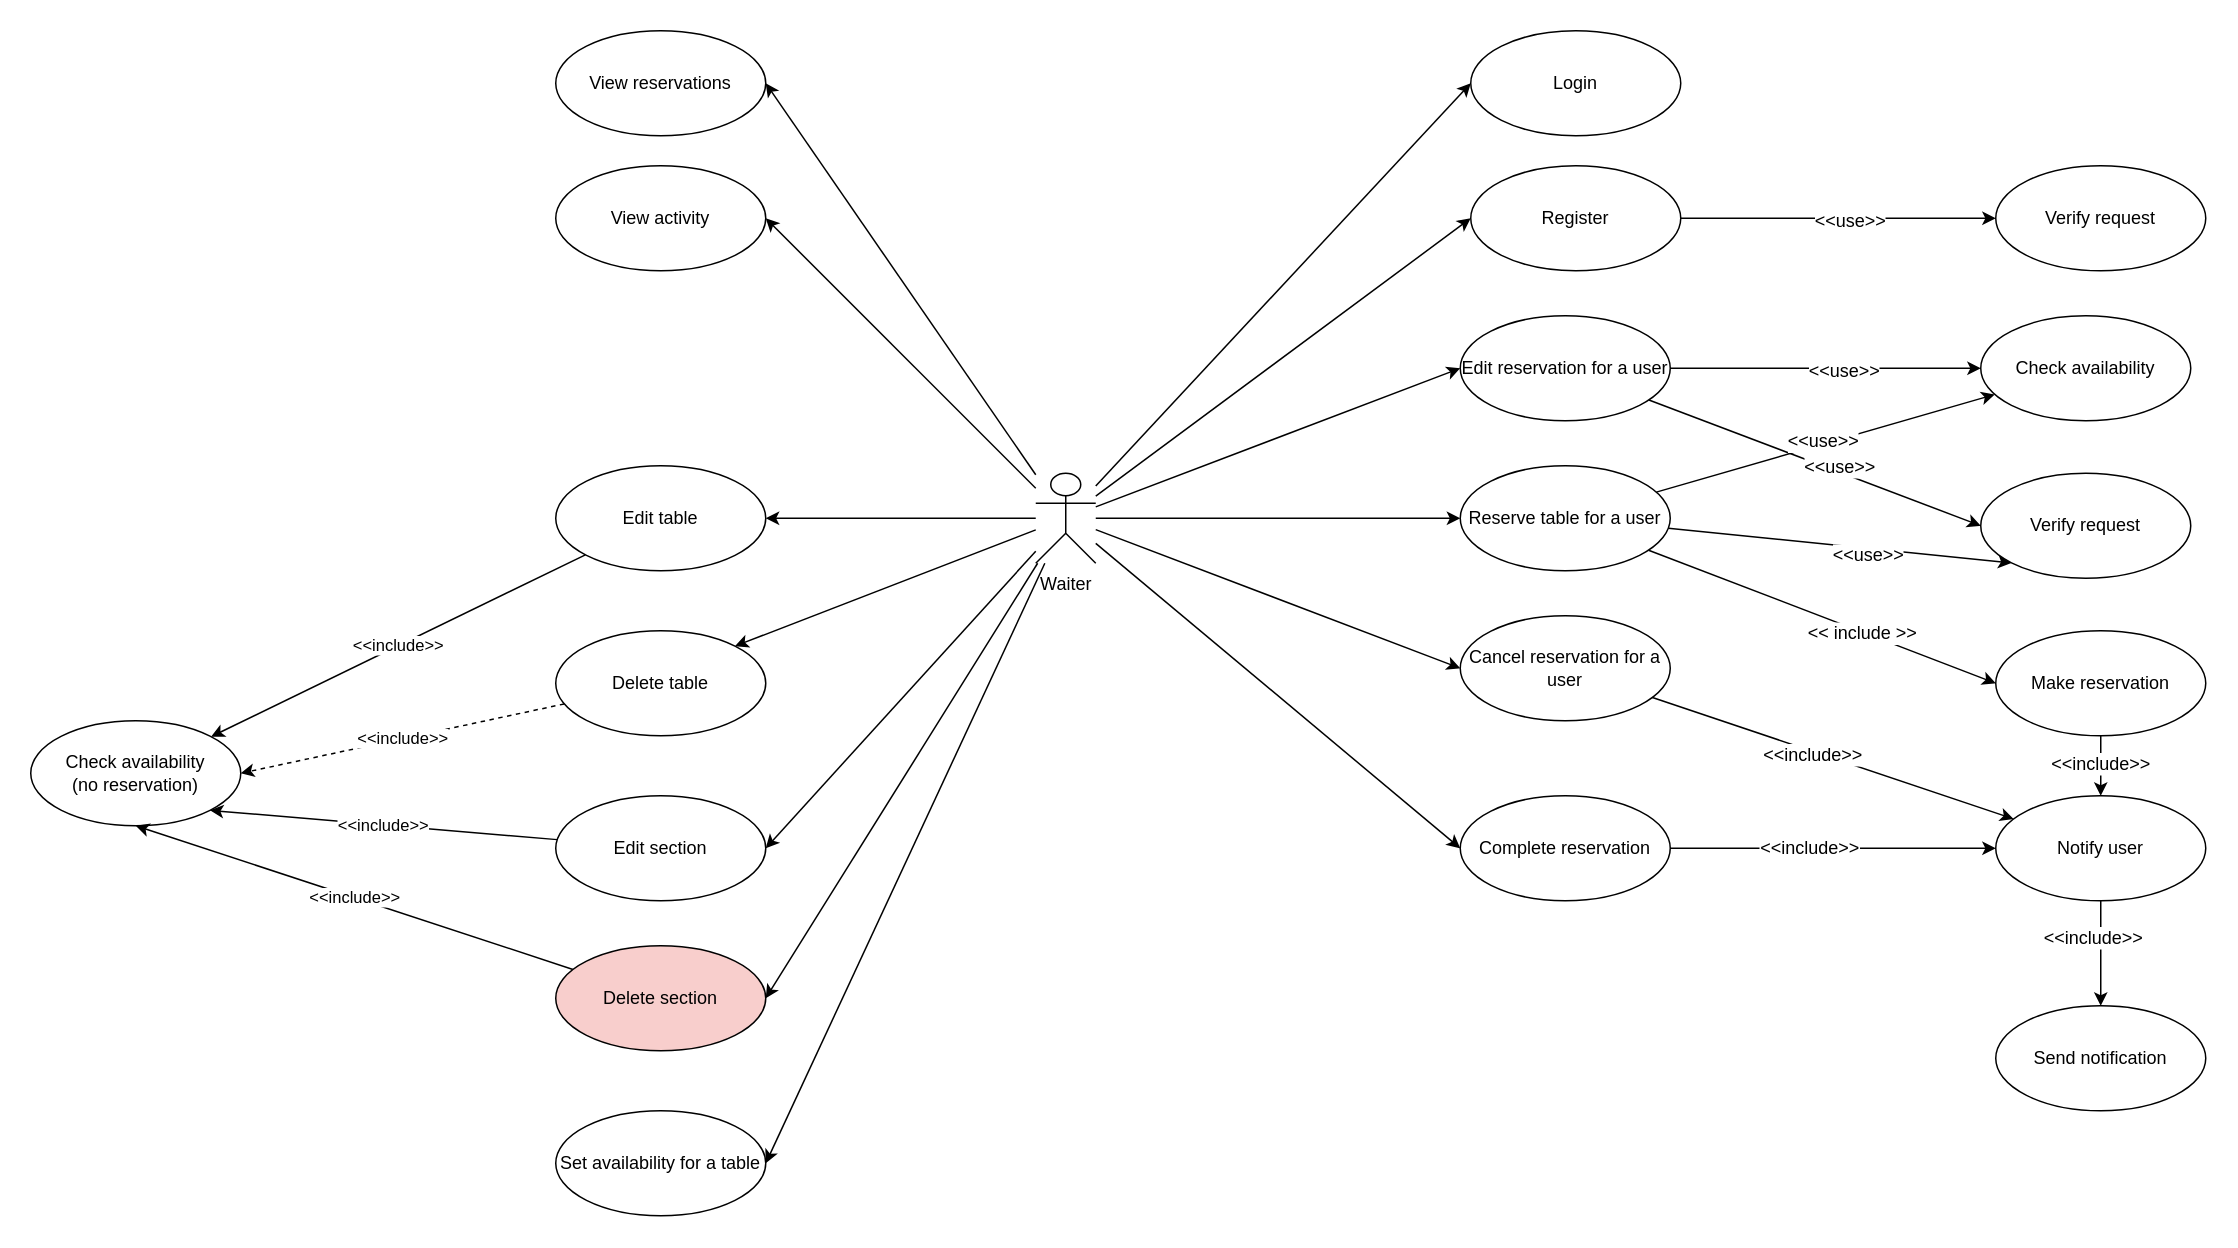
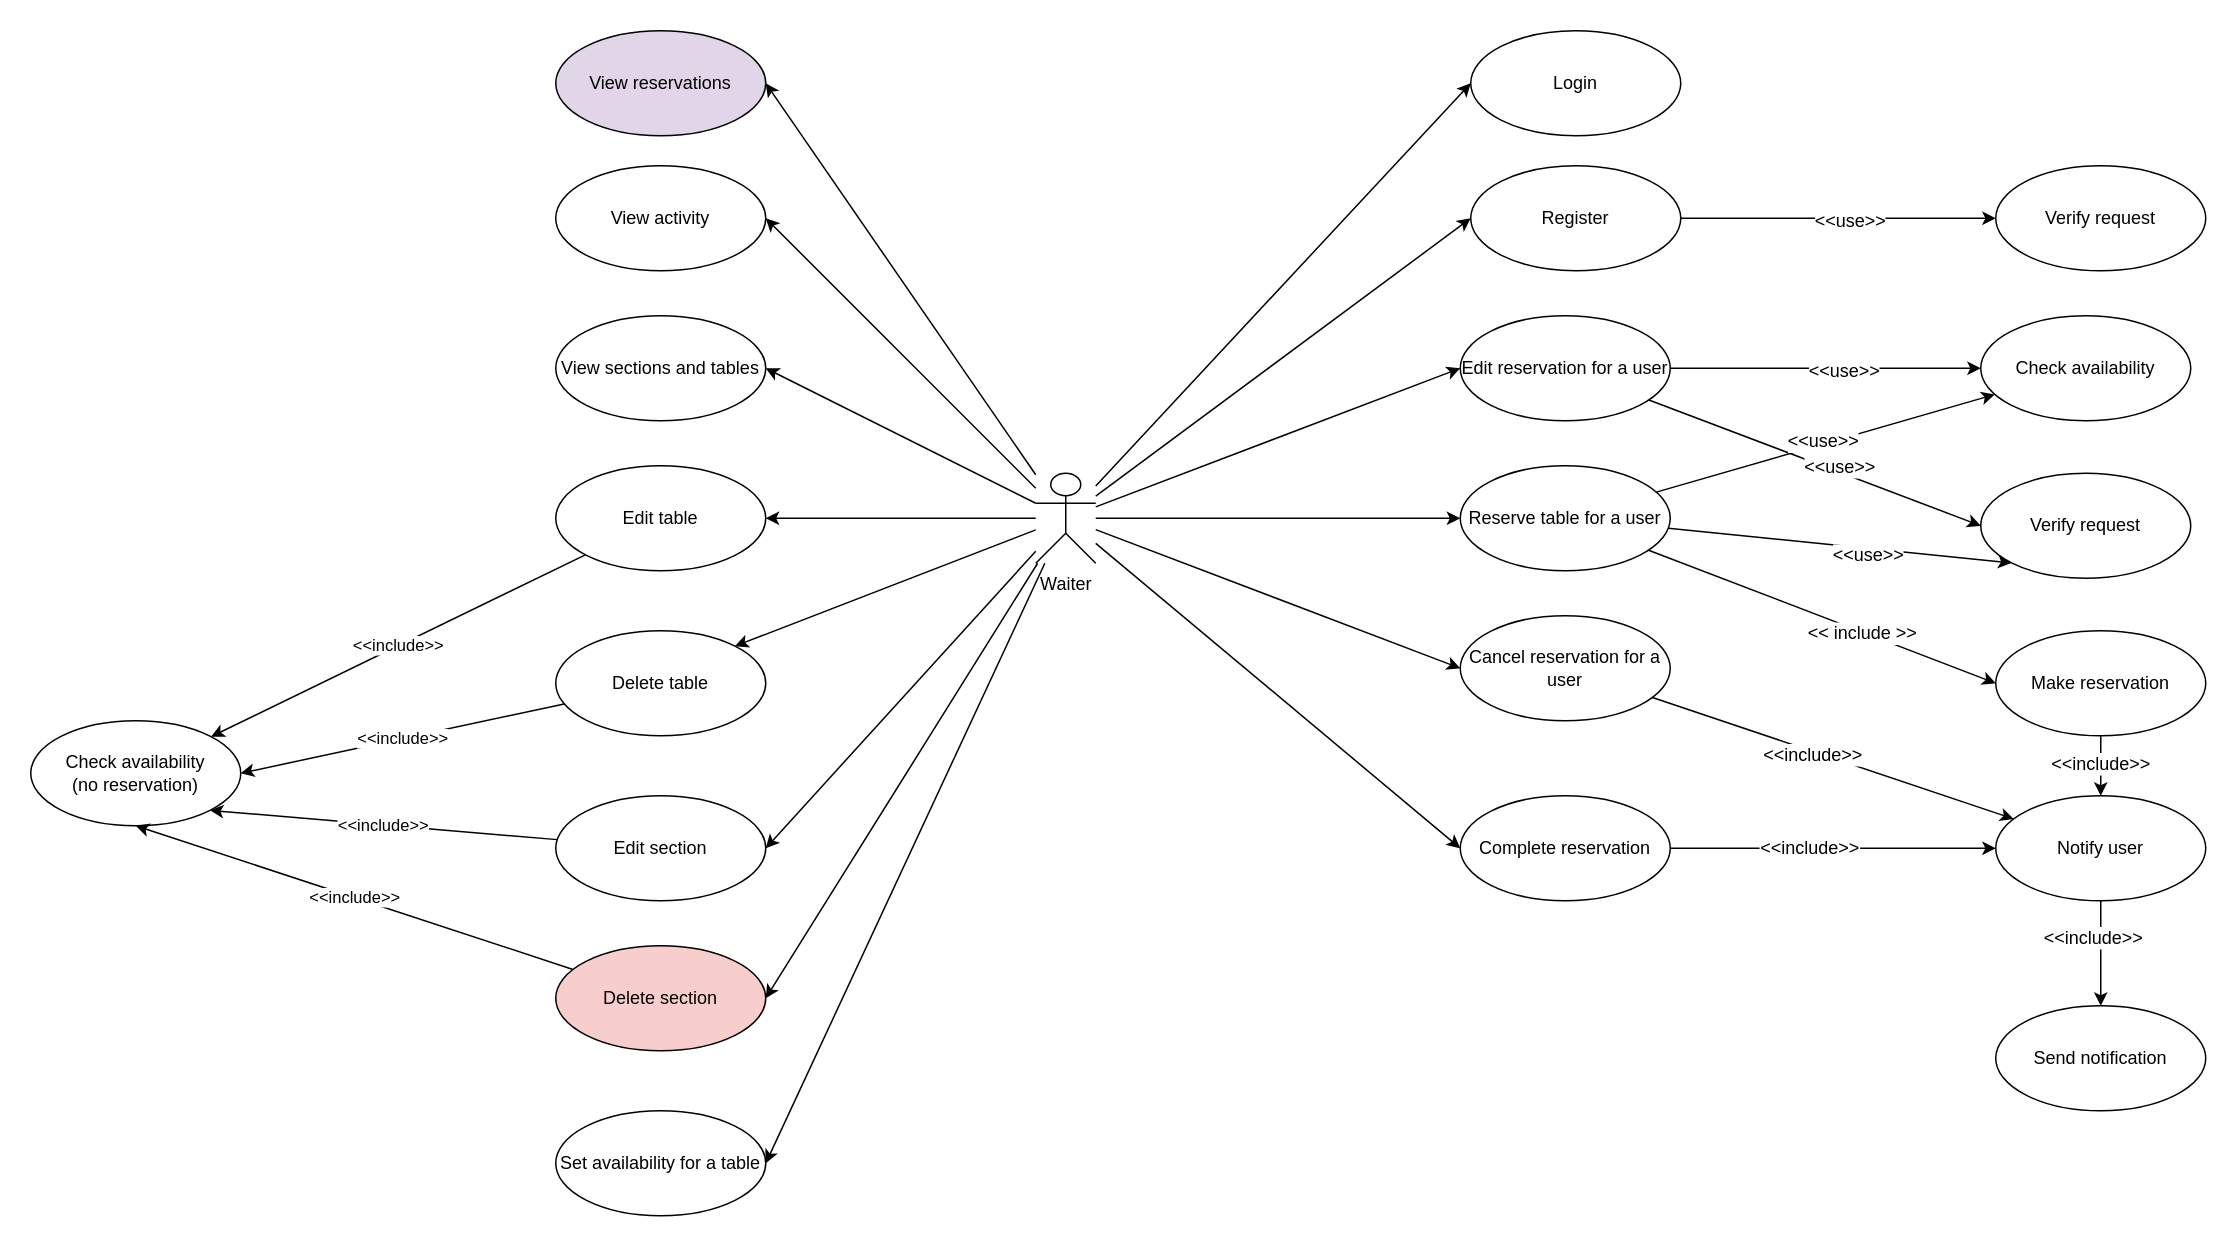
(661, 83) -> (661, 83)
none -> (661, 368)
none -> (904, 437)
(505, 717) -> (505, 717)
